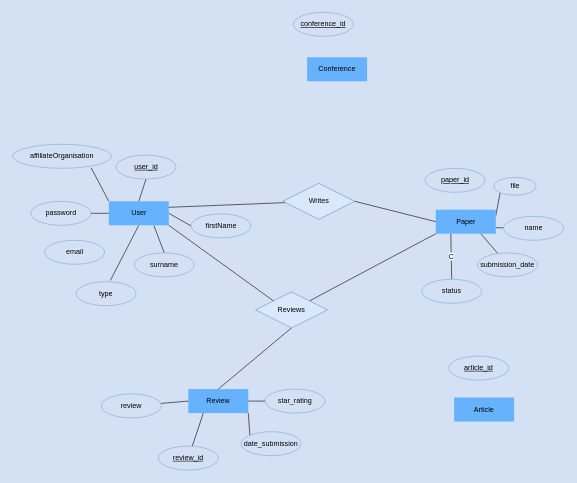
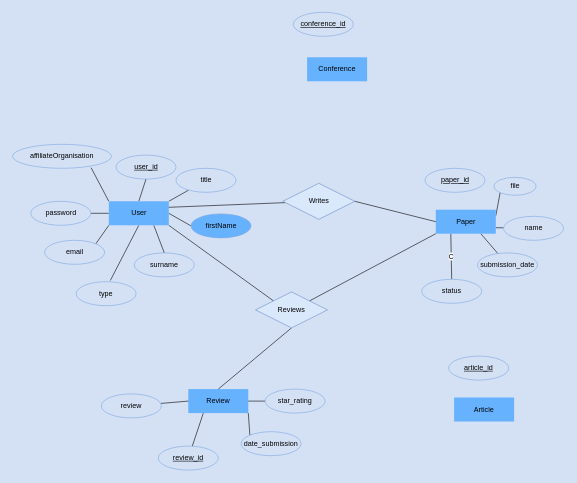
none -> (206, 180)
none -> (179, 196)
(221, 226) -> (221, 226)
none -> (102, 235)
